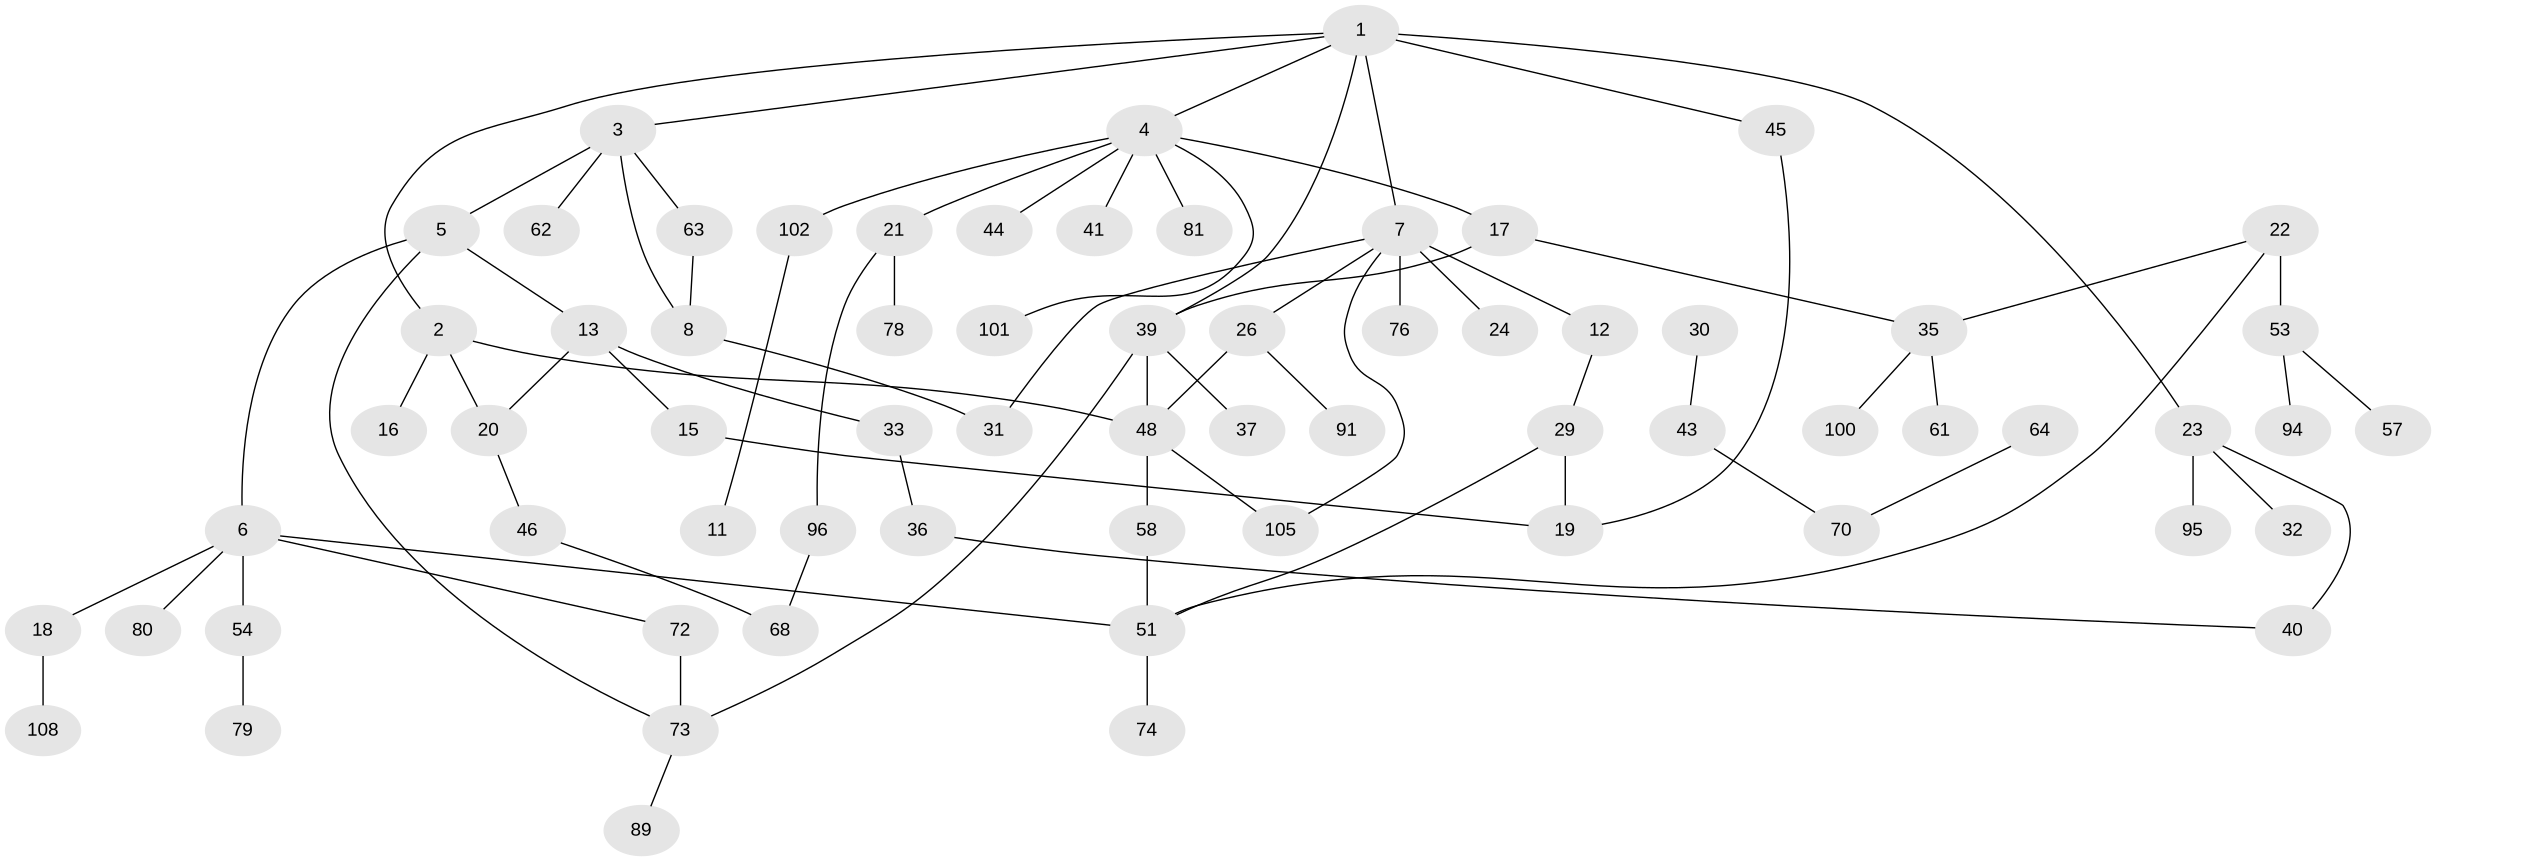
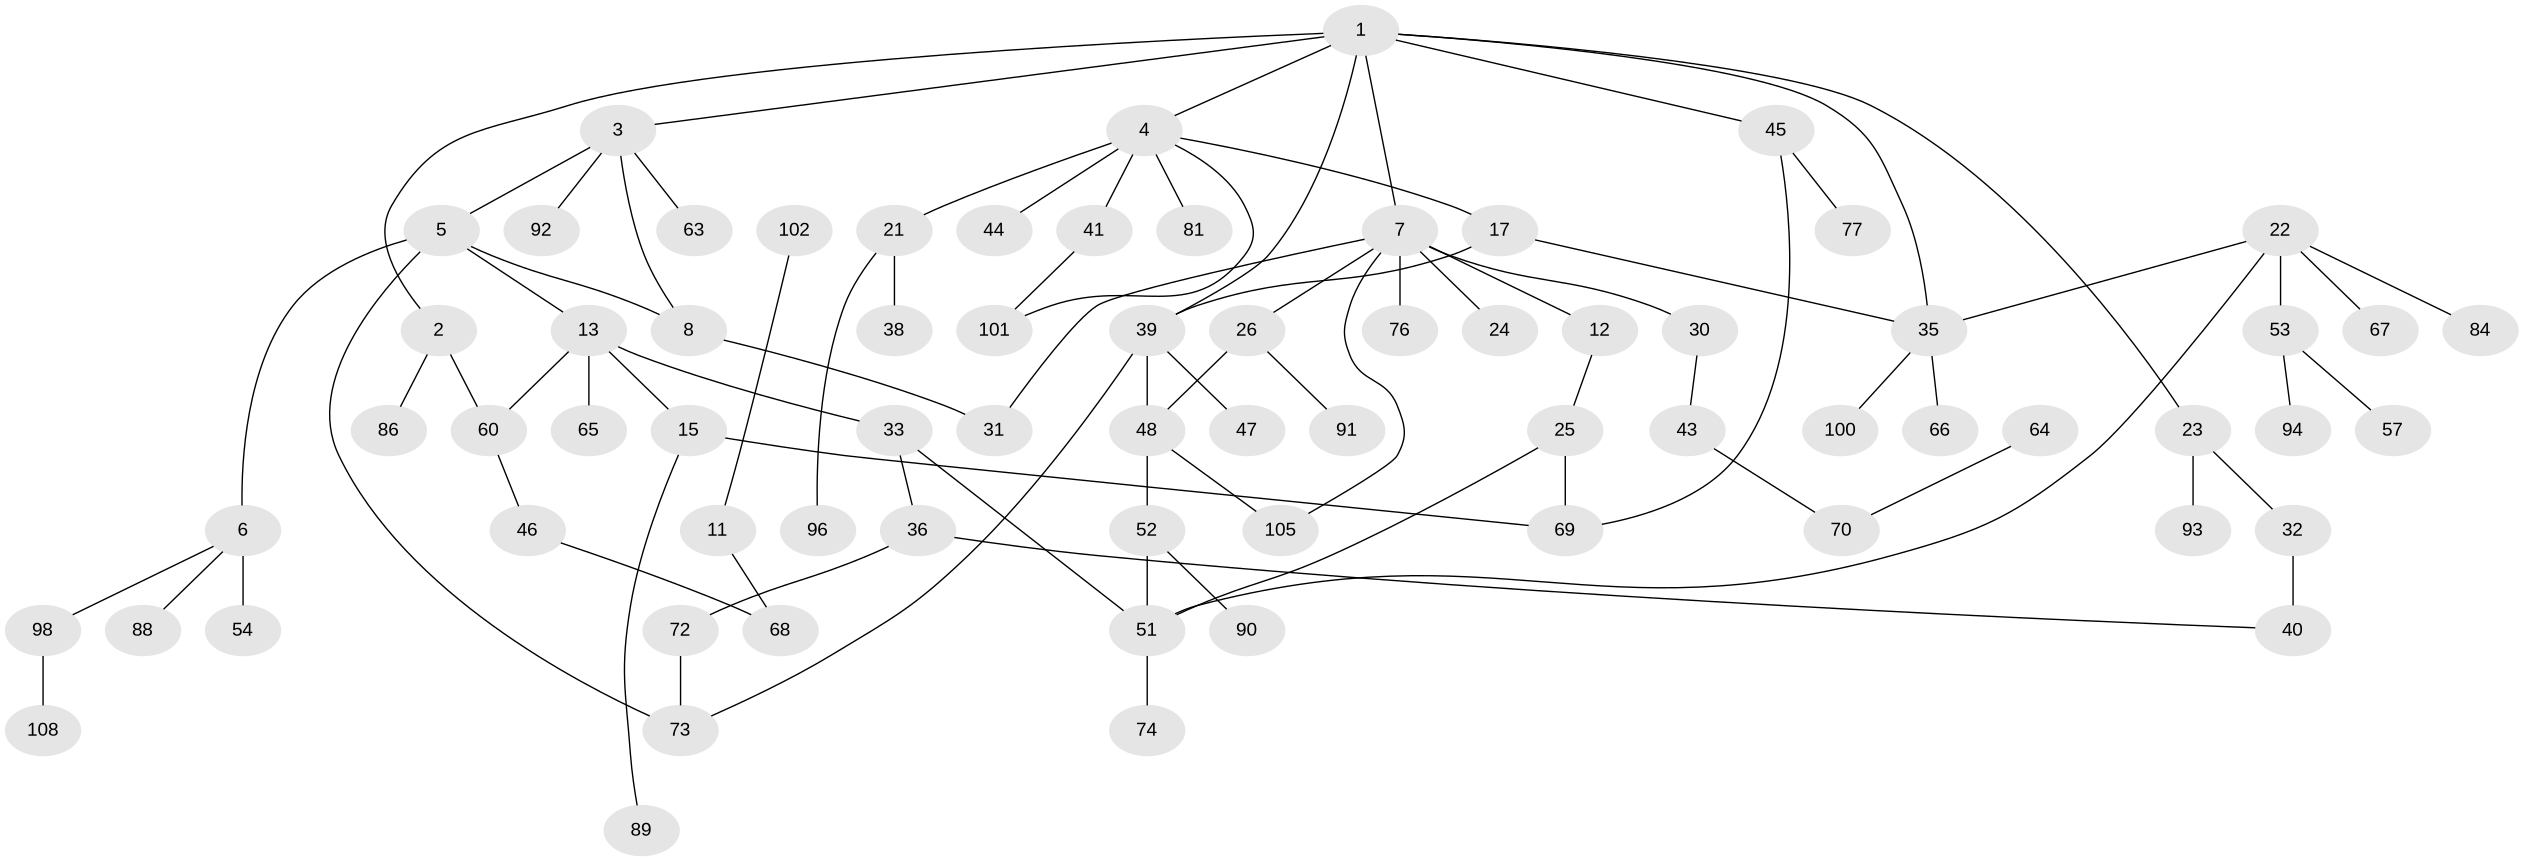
none -> (1778, 87)
(964, 170) -> none
(542, 231) -> (542, 231)
none -> (1853, 231)
none -> (1045, 280)
(692, 281) -> (565, 281)
none -> (1550, 281)
(894, 331) -> (894, 331)
none -> (2381, 331)
none -> (2481, 331)
(793, 381) -> none
(389, 431) -> (389, 431)
(489, 431) -> (489, 431)
none -> (589, 431)
(1247, 431) -> (1247, 431)
(1565, 431) -> (1565, 431)
(1940, 431) -> (1940, 431)
(2335, 501) -> (2293, 581)
(1147, 531) -> (1147, 531)
(1565, 531) -> (1565, 531)
(2193, 531) -> (2193, 531)
(799, 580) -> (749, 581)
(462, 581) -> (799, 581)
(695, 581) -> (1021, 530)
(43, 631) -> (43, 631)
(143, 631) -> (143, 631)
none -> (1247, 631)
(243, 731) -> none
(661, 781) -> (627, 627)
